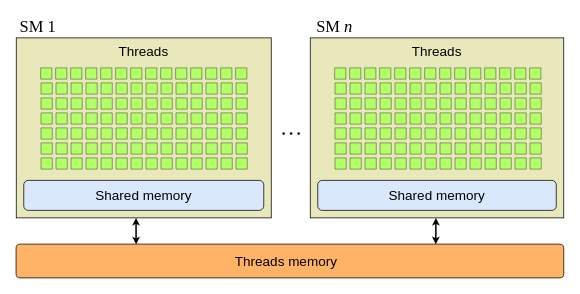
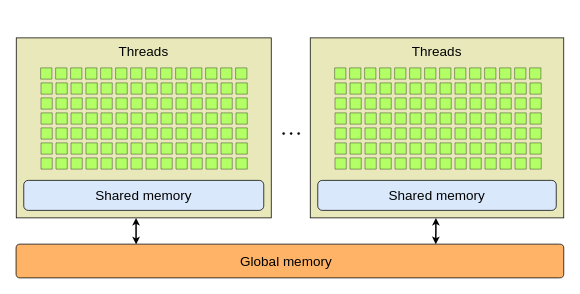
(38, 27) -> none
(335, 27) -> none
(286, 261) -> (286, 261)
